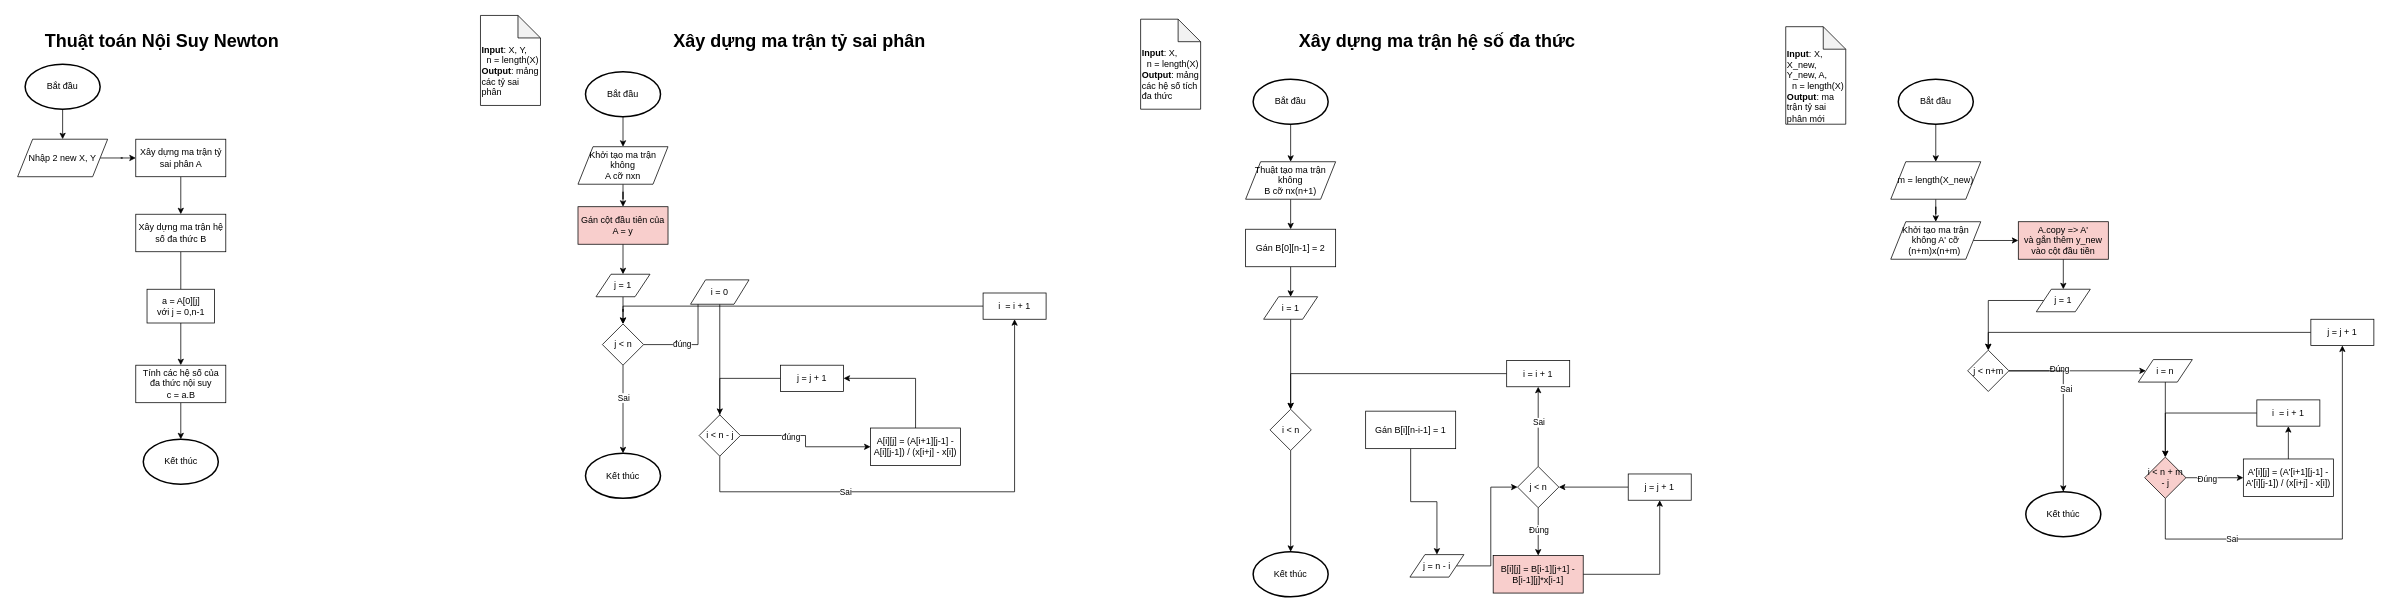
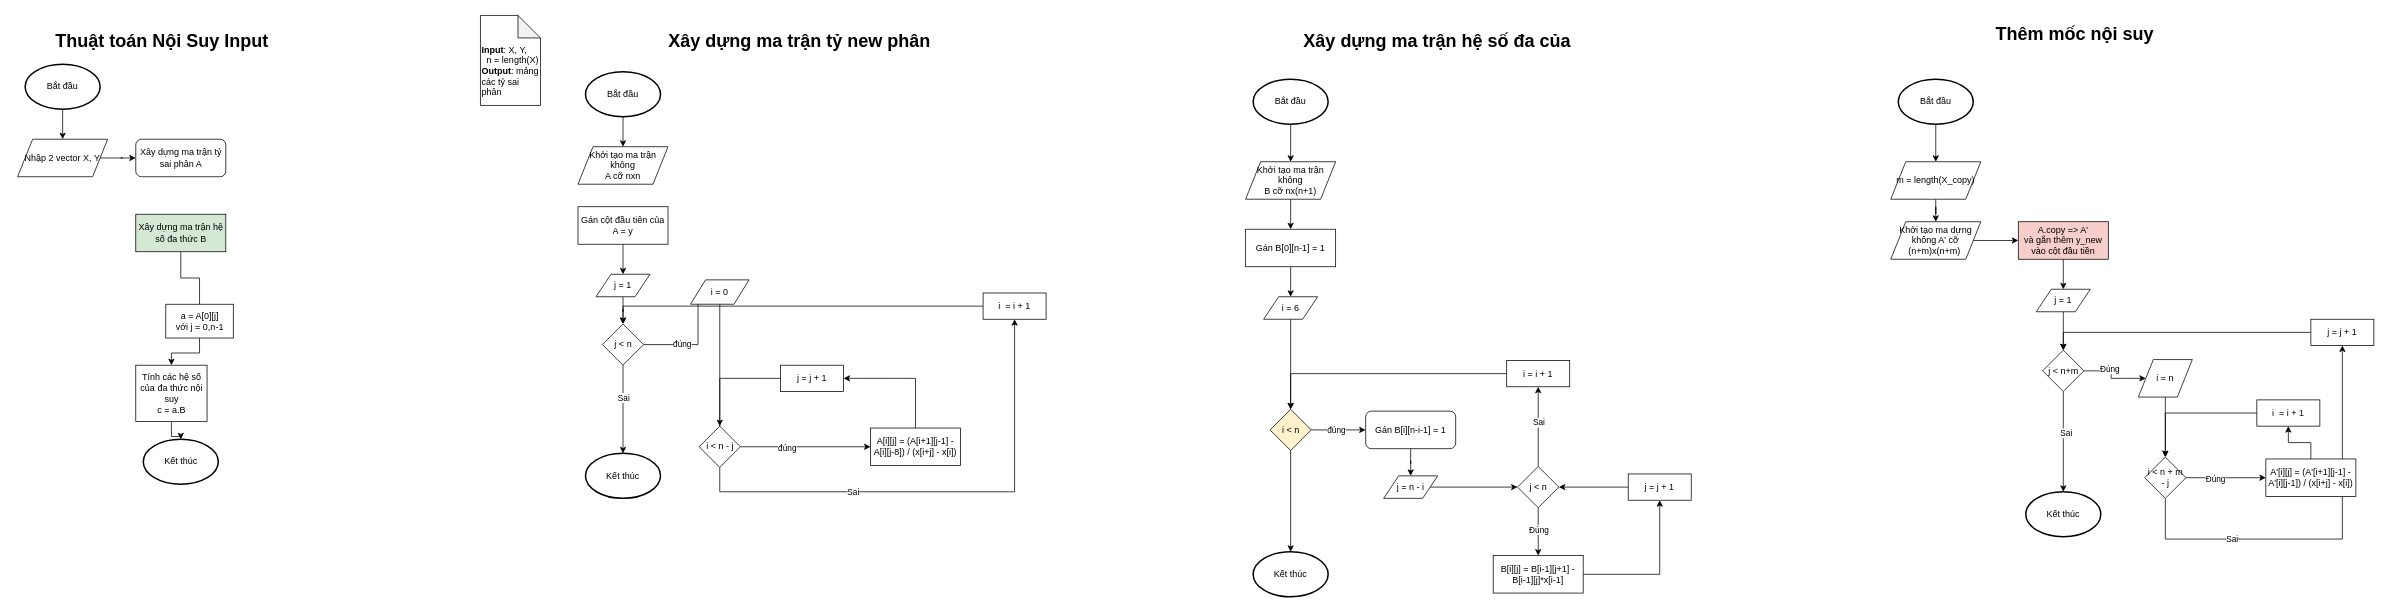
none -> (2074, 34)
(162, 42) -> (162, 42)
(800, 42) -> (800, 42)
(1437, 42) -> (1437, 42)
(1170, 64) -> none
(1815, 75) -> none
(63, 158) -> (63, 158)
(181, 158) -> (181, 158)
(1290, 180) -> (1290, 180)
(1935, 180) -> (1935, 180)
(181, 193) -> none
(623, 196) -> none
(623, 225) -> (623, 225)
(181, 233) -> (181, 233)
(1935, 240) -> (1935, 240)
(1290, 248) -> (1290, 248)
(181, 306) -> (200, 321)
(1290, 308) -> (1290, 308)
(1988, 371) -> (2063, 371)
(2165, 371) -> (2165, 378)
(181, 384) -> (171, 393)
(1290, 430) -> (1290, 430)
none -> (1336, 430)
(1410, 430) -> (1410, 430)
(720, 435) -> (720, 447)
(915, 447) -> (915, 447)
(2165, 478) -> (2165, 478)
(2288, 478) -> (2310, 478)
(1437, 566) -> (1410, 487)
(1538, 574) -> (1538, 574)
